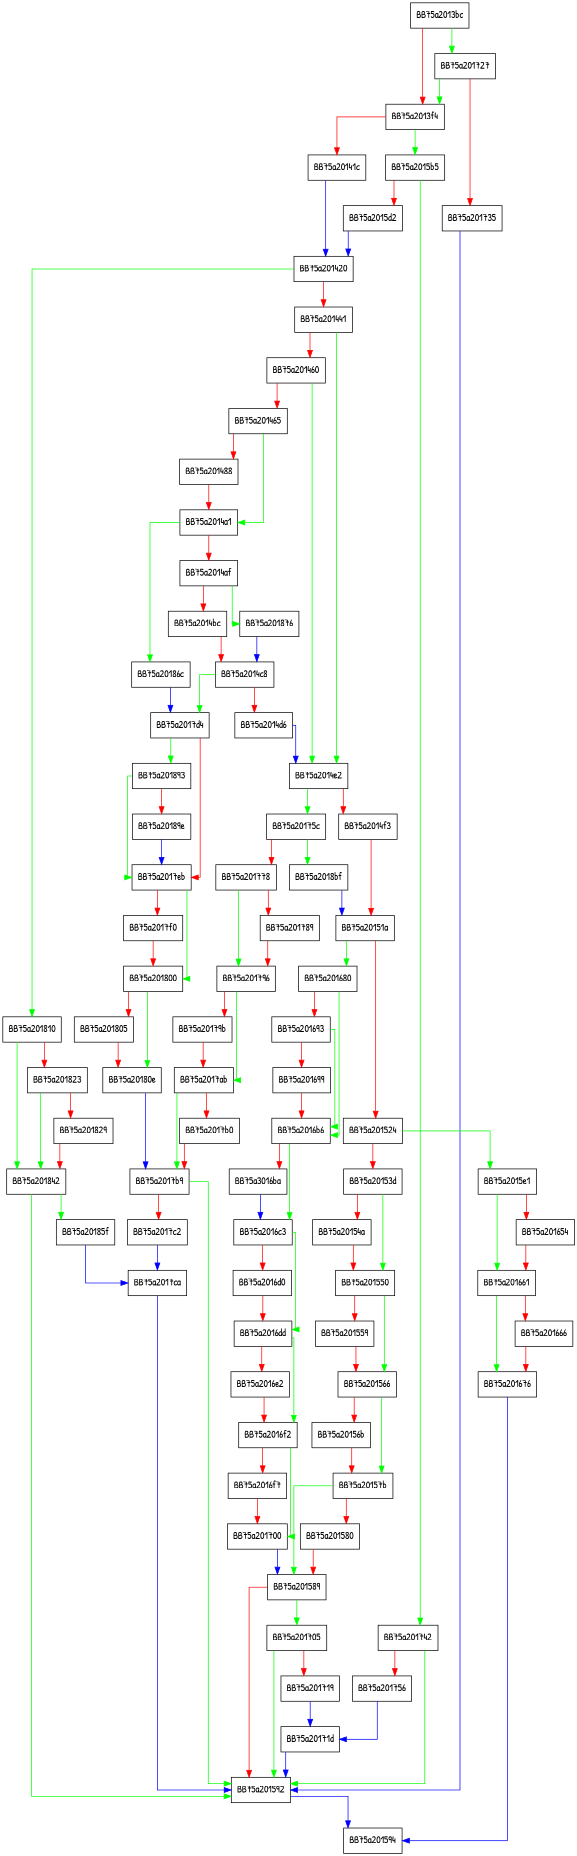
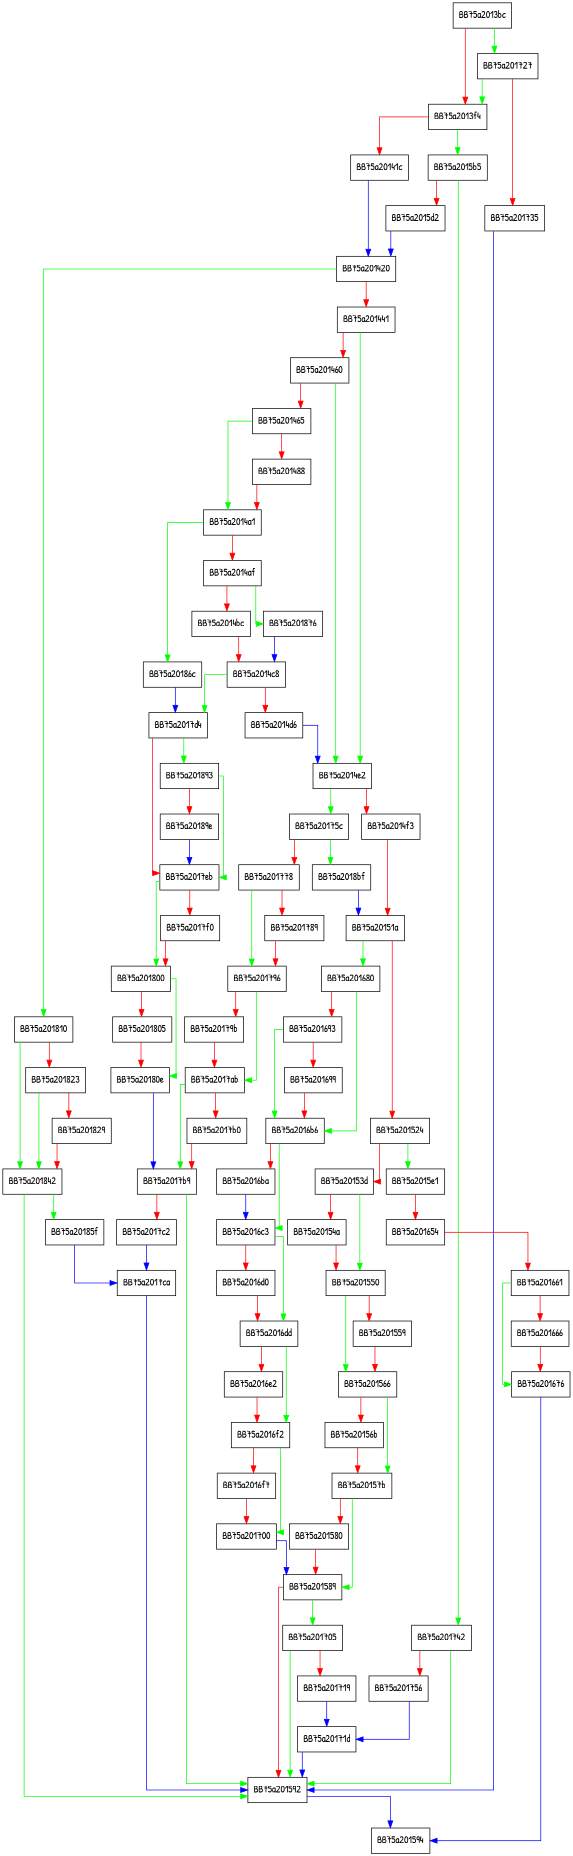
(258, 1182) -> (246, 1182)
(497, 1229) -> none
